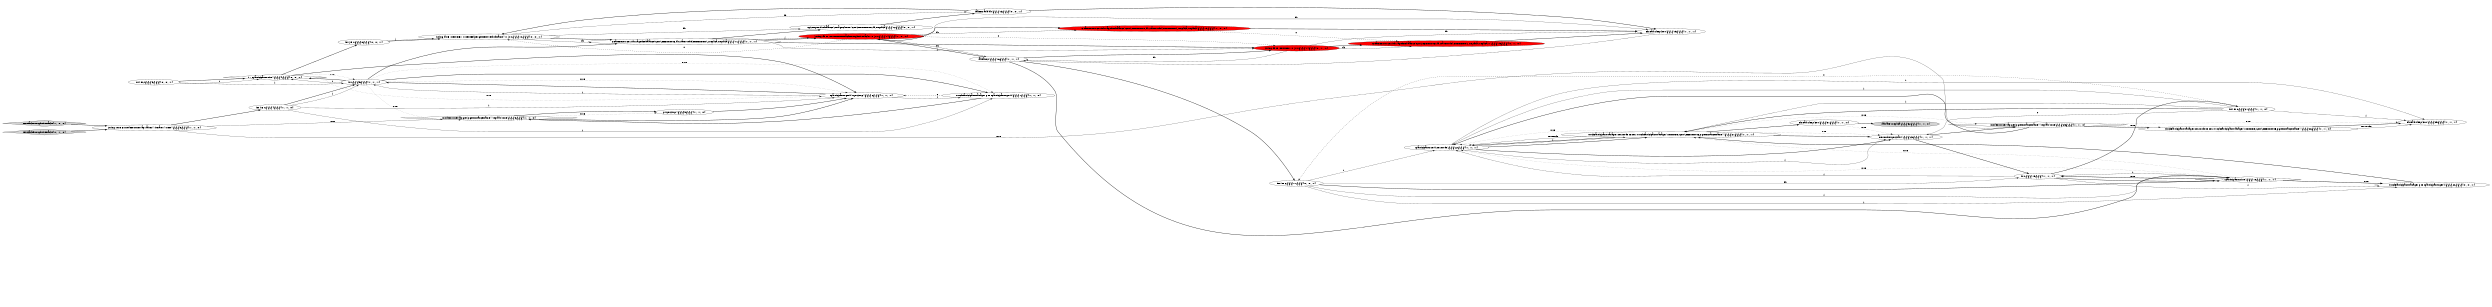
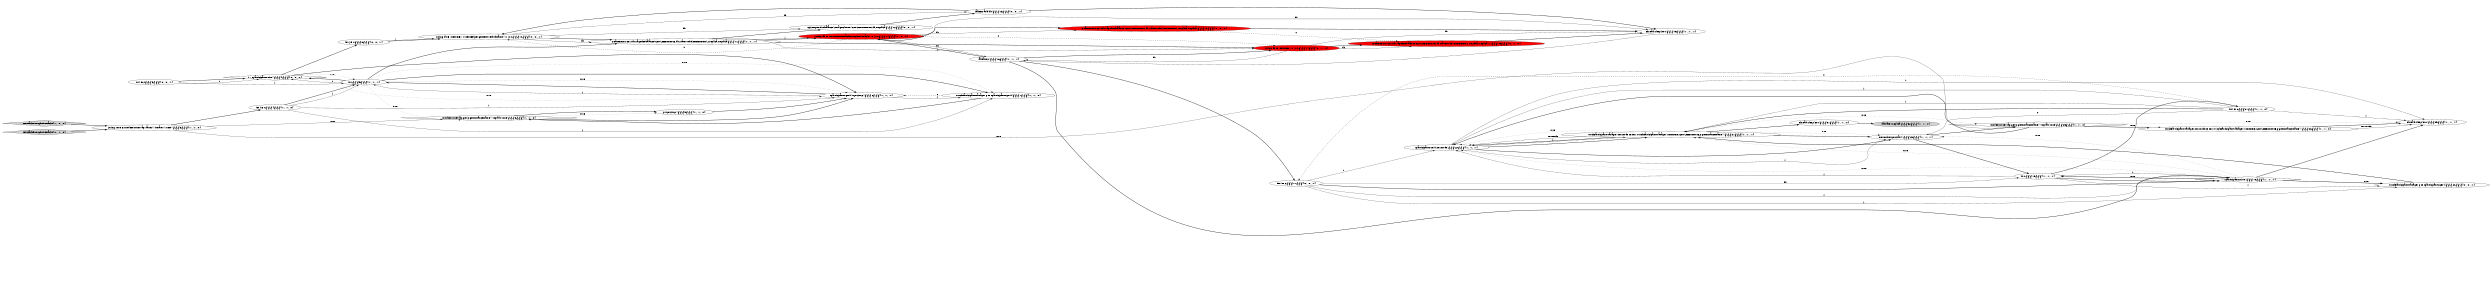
(1866, 129) -> (2094, 144)
none -> (2339, 151)
(1864, 168) -> (1864, 168)
